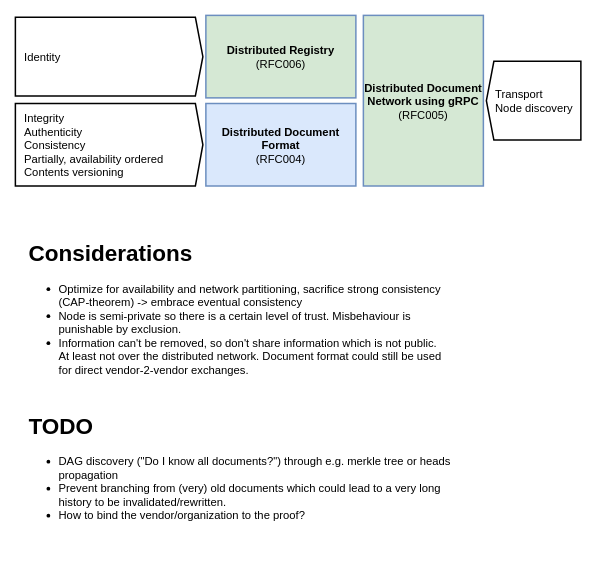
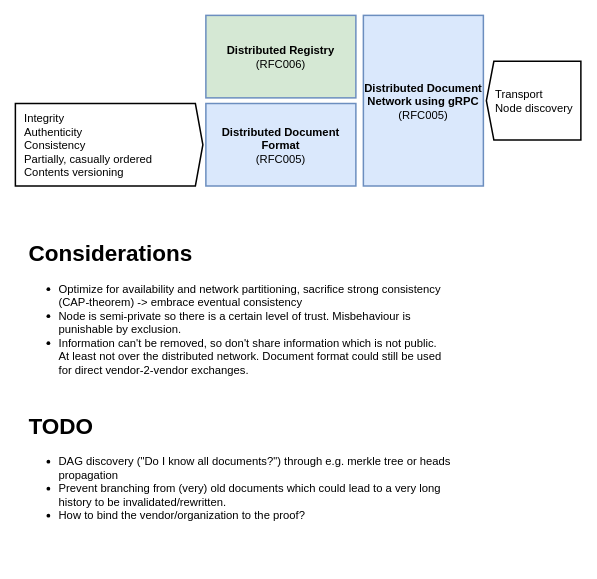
(109, 57) -> none
(423, 101) -> (423, 101)
(106, 145) -> (98, 145)
(281, 145) -> (281, 145)
